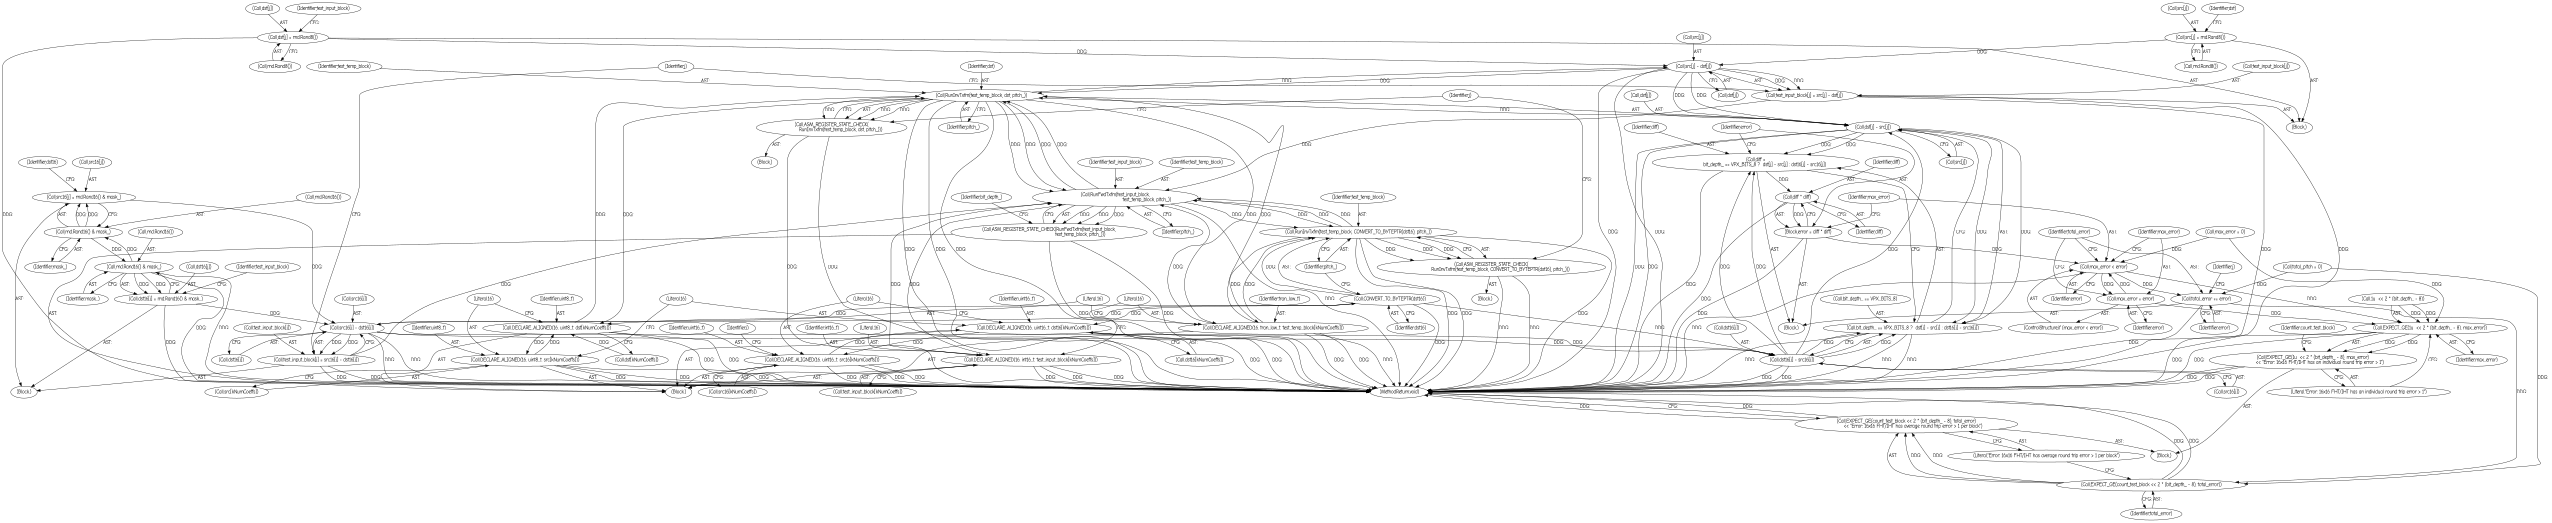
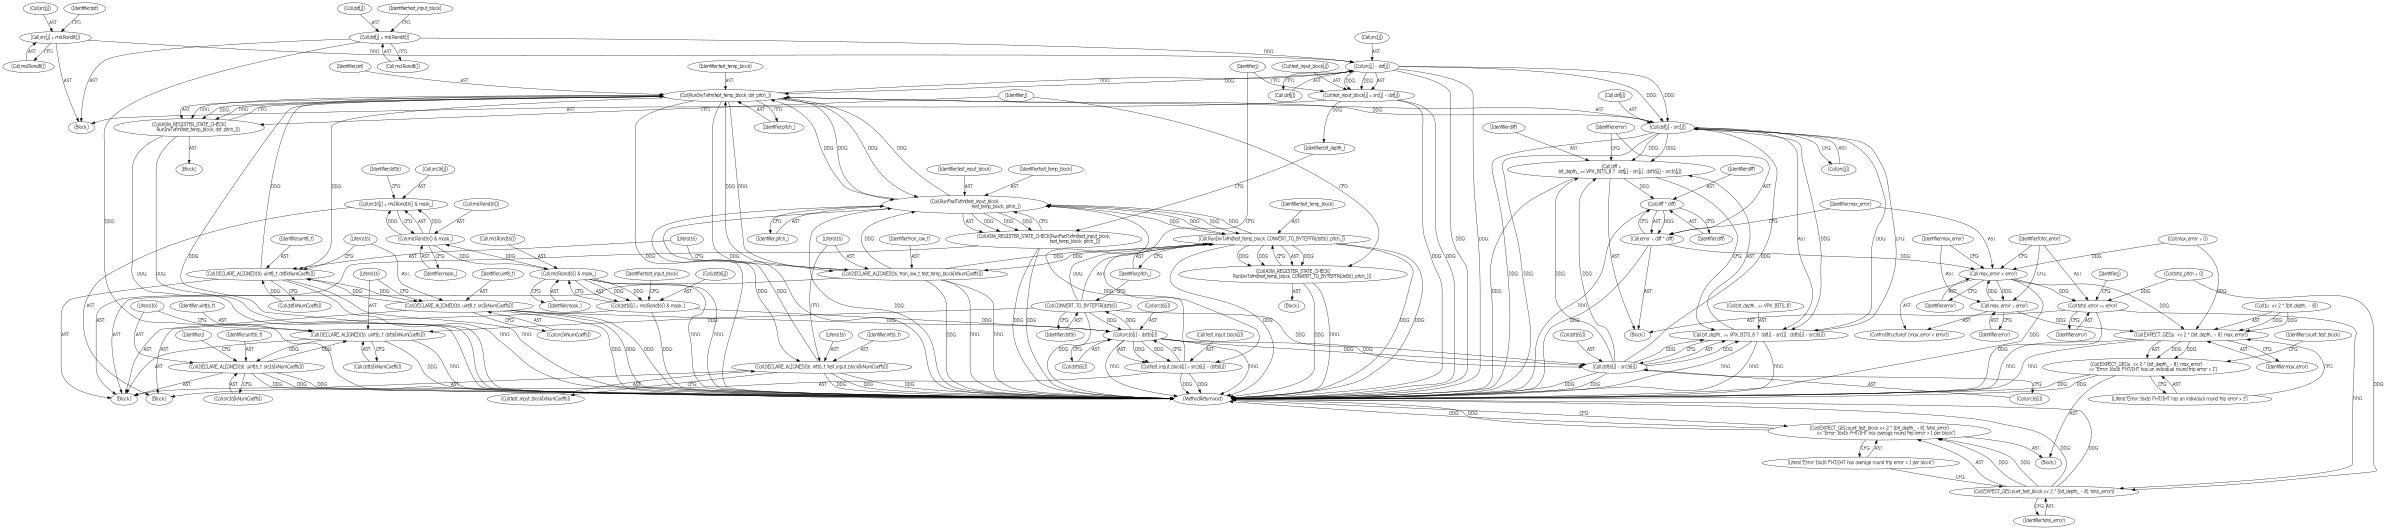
(1465, 120) -> (1327, 118)
(273, 215) -> (808, 321)
(1808, 232) -> (1652, 239)
(2032, 291) -> (1925, 292)
